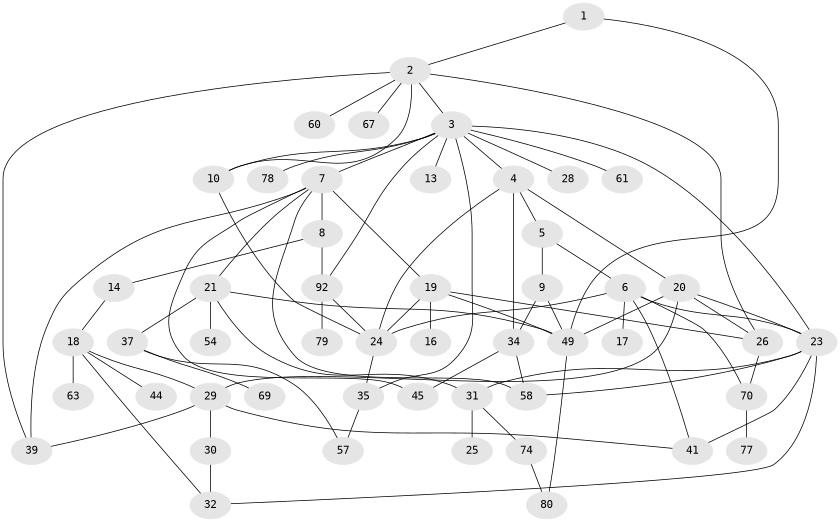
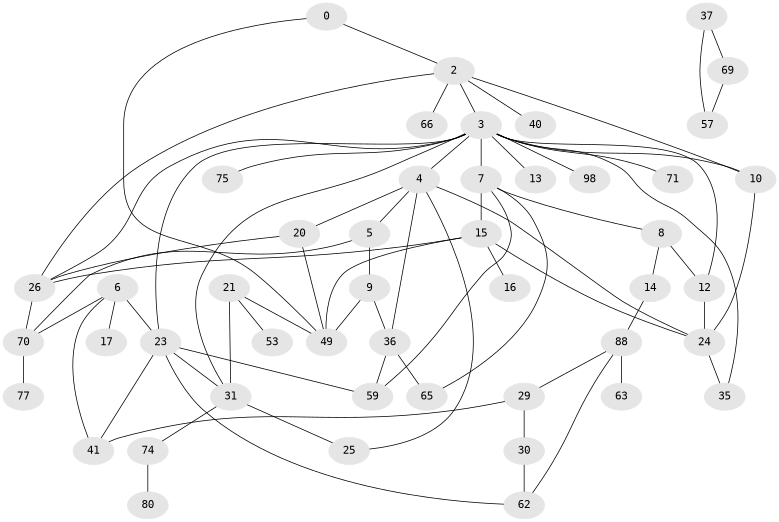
(584, 17) -> (327, 17)
(314, 125) -> (535, 125)
(369, 125) -> (427, 125)
none -> (232, 144)
(268, 179) -> (222, 179)
(568, 179) -> (590, 179)
(622, 179) -> (673, 179)
none -> (268, 208)
(261, 229) -> none
(584, 261) -> (197, 252)
(322, 288) -> (704, 288)
(431, 288) -> (481, 234)
(520, 309) -> none
(752, 314) -> none
(163, 319) -> none
(73, 342) -> (621, 342)
(210, 342) -> (272, 342)
(322, 342) -> none
(514, 342) -> (390, 342)
none -> (473, 347)
(544, 380) -> none
(156, 397) -> none
(418, 397) -> (427, 397)
(526, 397) -> (373, 397)
(353, 424) -> (718, 98)
(559, 424) -> none
(32, 451) -> none
(210, 505) -> (524, 505)
